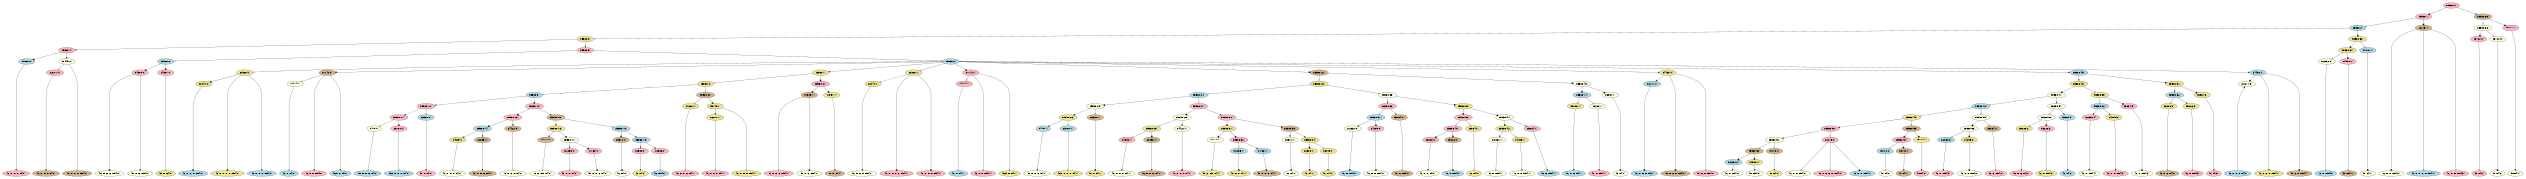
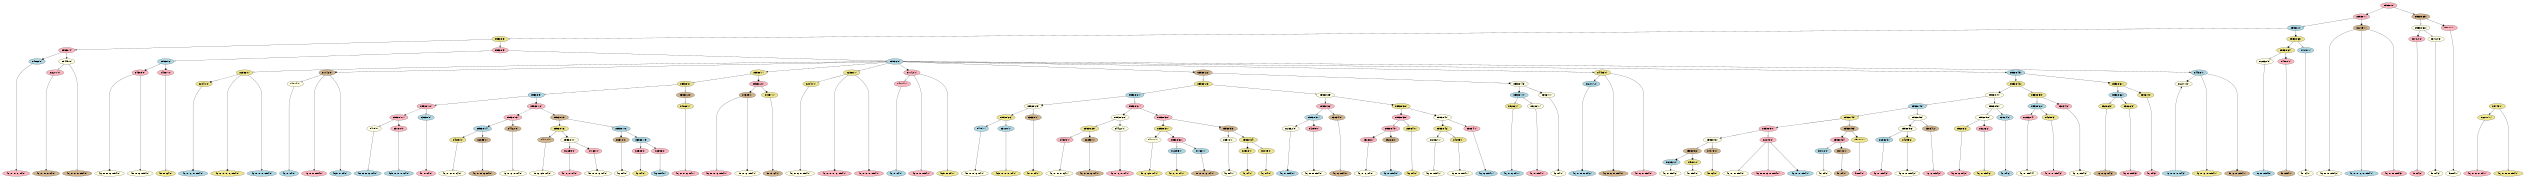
(710, 100) -> none
